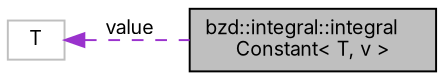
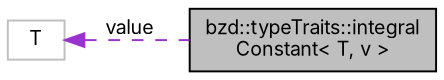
(313, 40) -> (313, 40)
